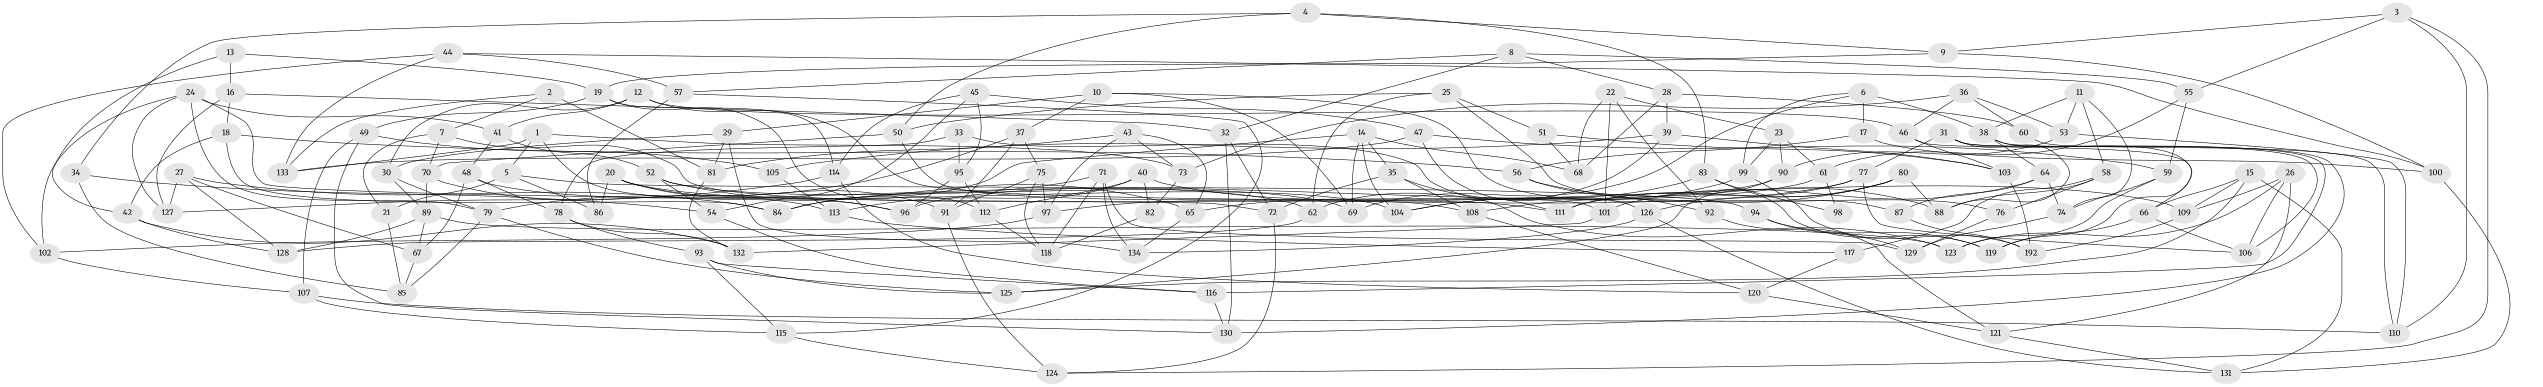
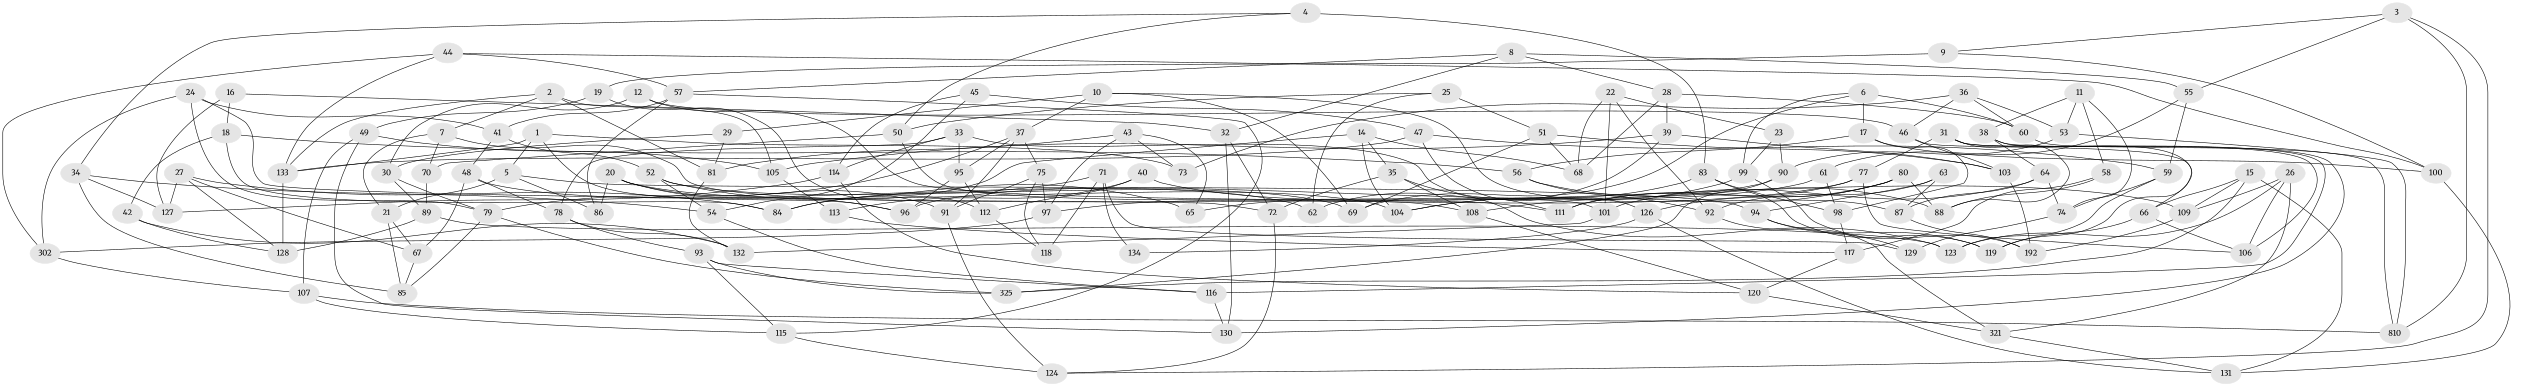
(1624, 33) -> none
(231, 53) -> none
(1911, 106) -> (1950, 108)
(734, 108) -> (895, 151)
(568, 113) -> (580, 113)
none -> (732, 116)
(981, 135) -> (987, 155)
(133, 145) -> (122, 193)
(1801, 153) -> none
(1353, 173) -> (1452, 171)
none -> (1944, 173)
none -> (1964, 182)
(629, 198) -> none
(1150, 213) -> none
(2001, 213) -> none
(423, 231) -> (402, 233)
(1162, 233) -> none
none -> (1844, 233)
(895, 239) -> none
(800, 240) -> (283, 215)
(45, 253) -> (45, 253)
(1006, 294) -> (1006, 294)
(1996, 334) -> (1996, 334)
(2395, 334) -> (2395, 334)
